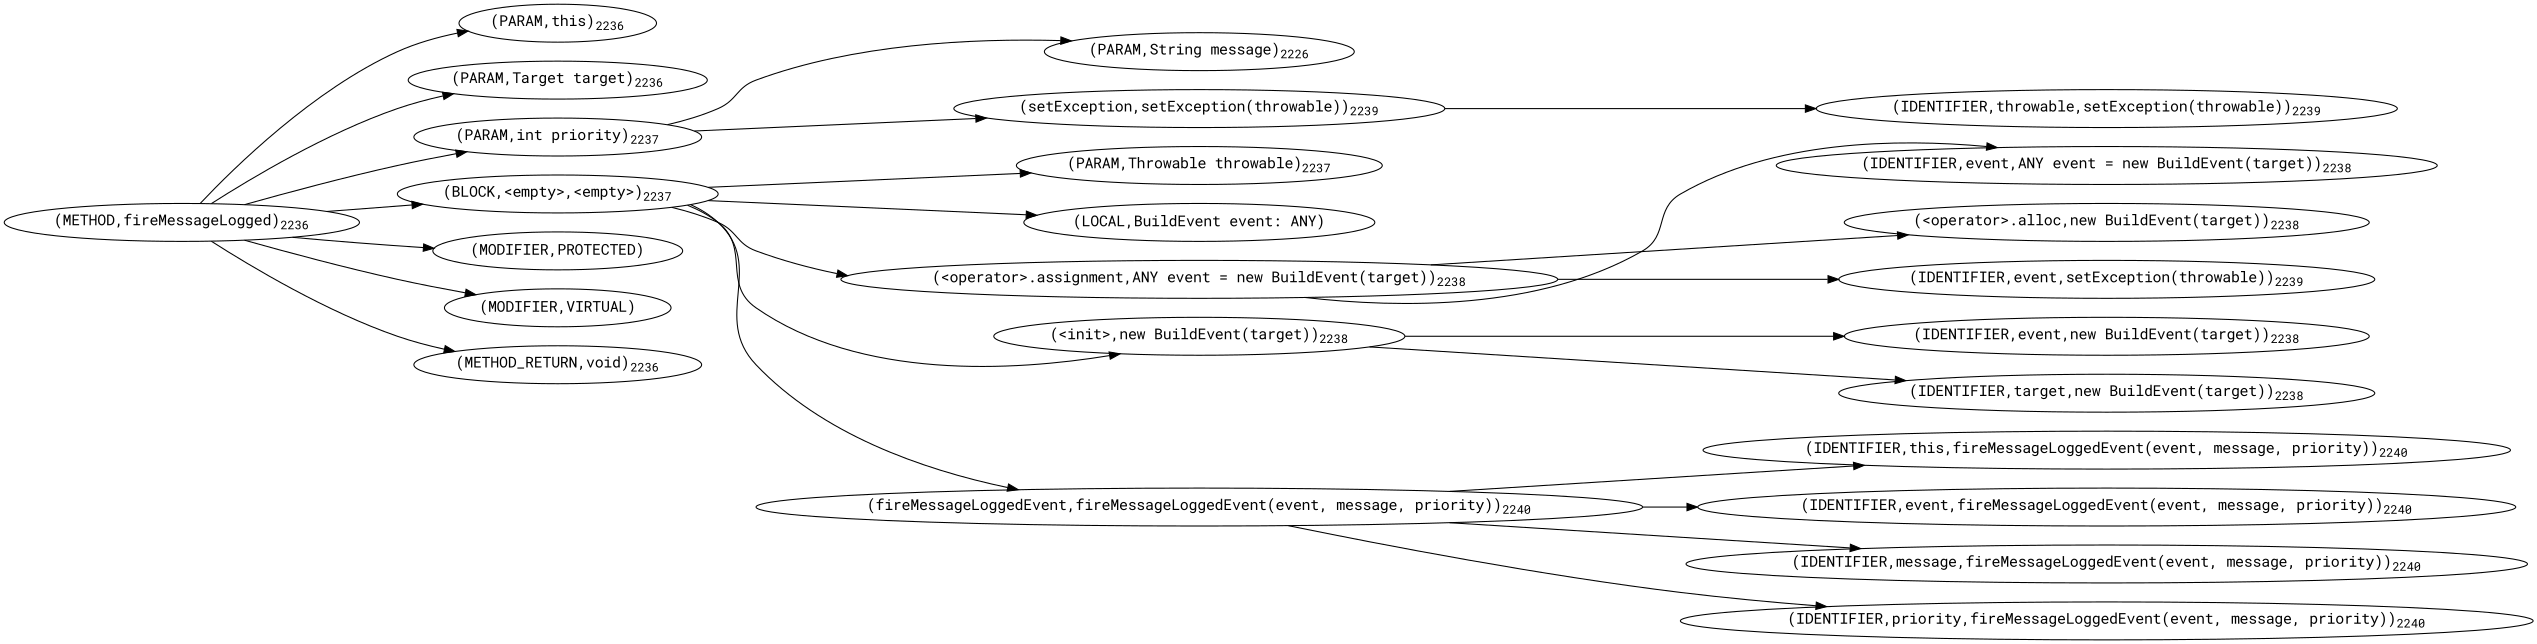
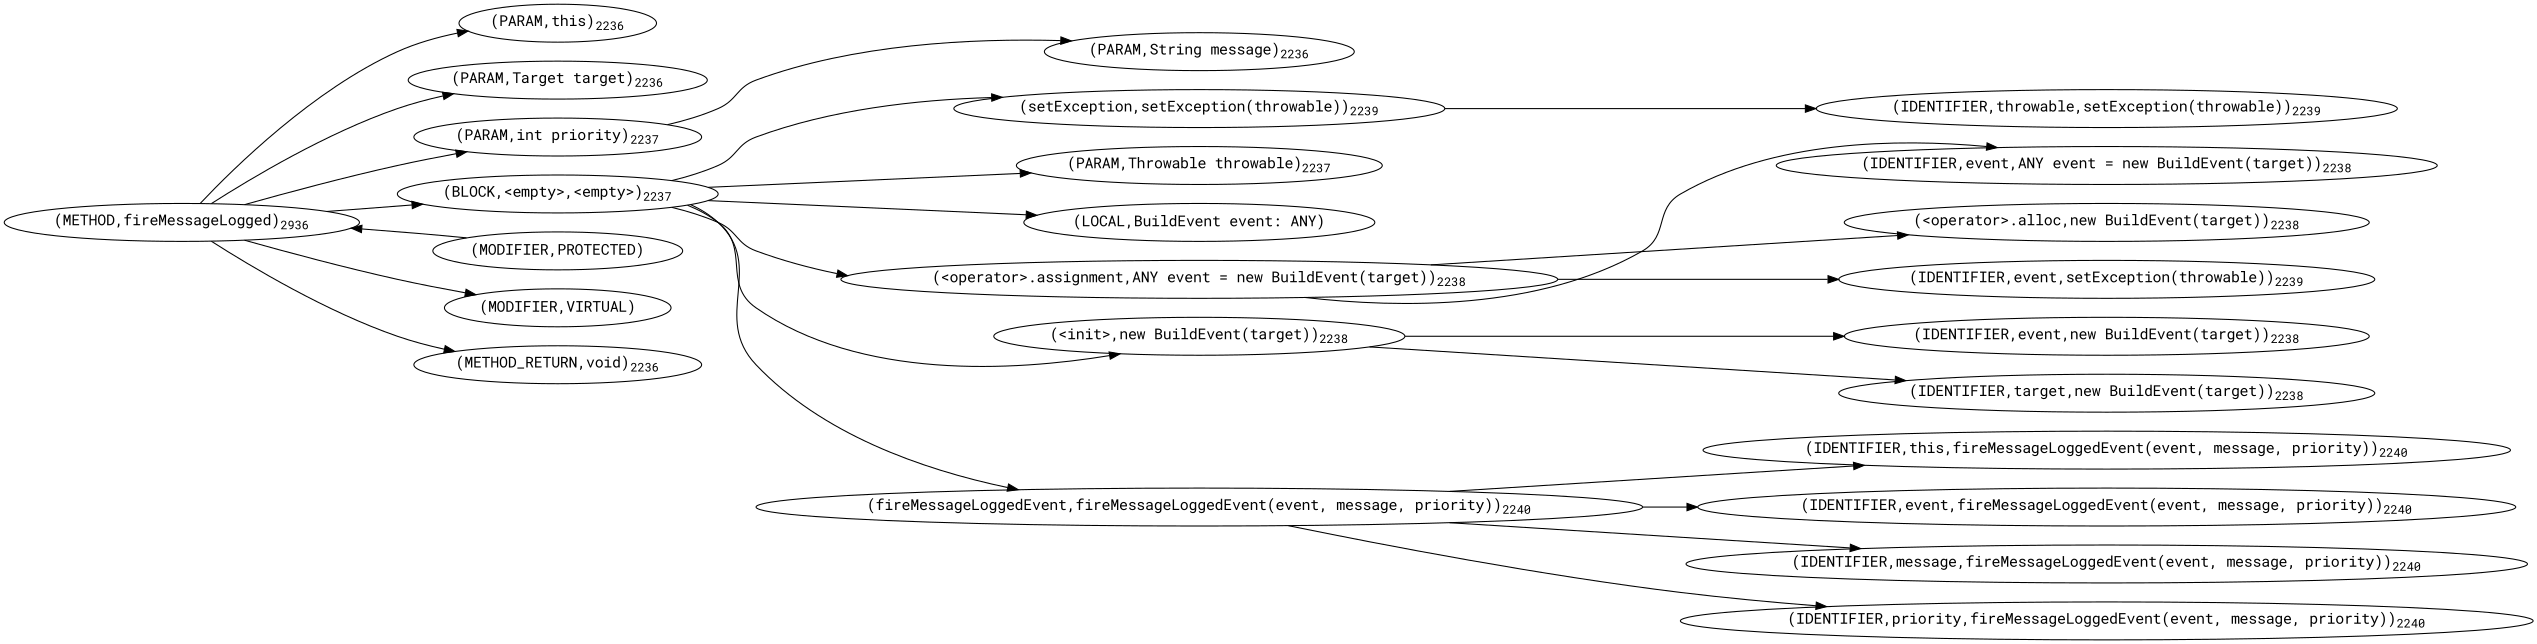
(1295, 50) -> (1295, 50)
(835, 125) -> (825, 117)
(295, 221) -> (295, 221)
(358, 243) -> (414, 233)
